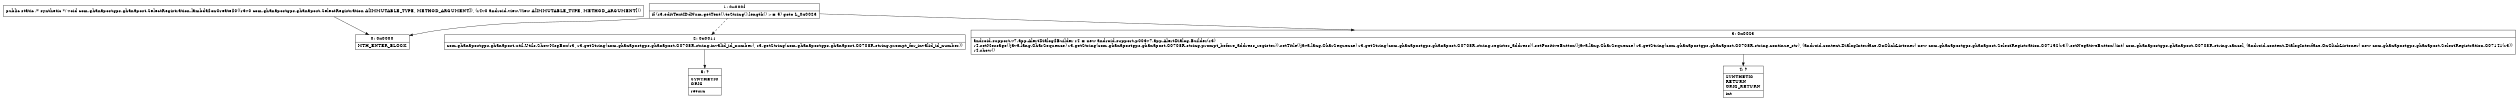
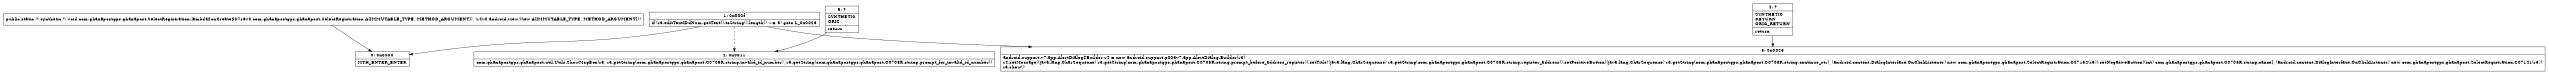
(382, 46) -> (382, 62)
(984, 50) -> (1014, 67)
(705, 57) -> (803, 43)
(1743, 58) -> (1773, 39)
(1729, 94) -> (1763, 31)
